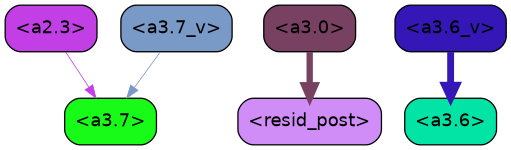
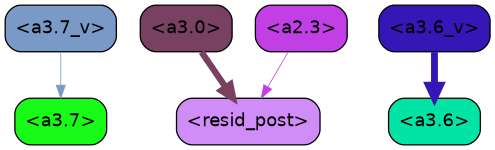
(77, 70) -> (278, 69)
